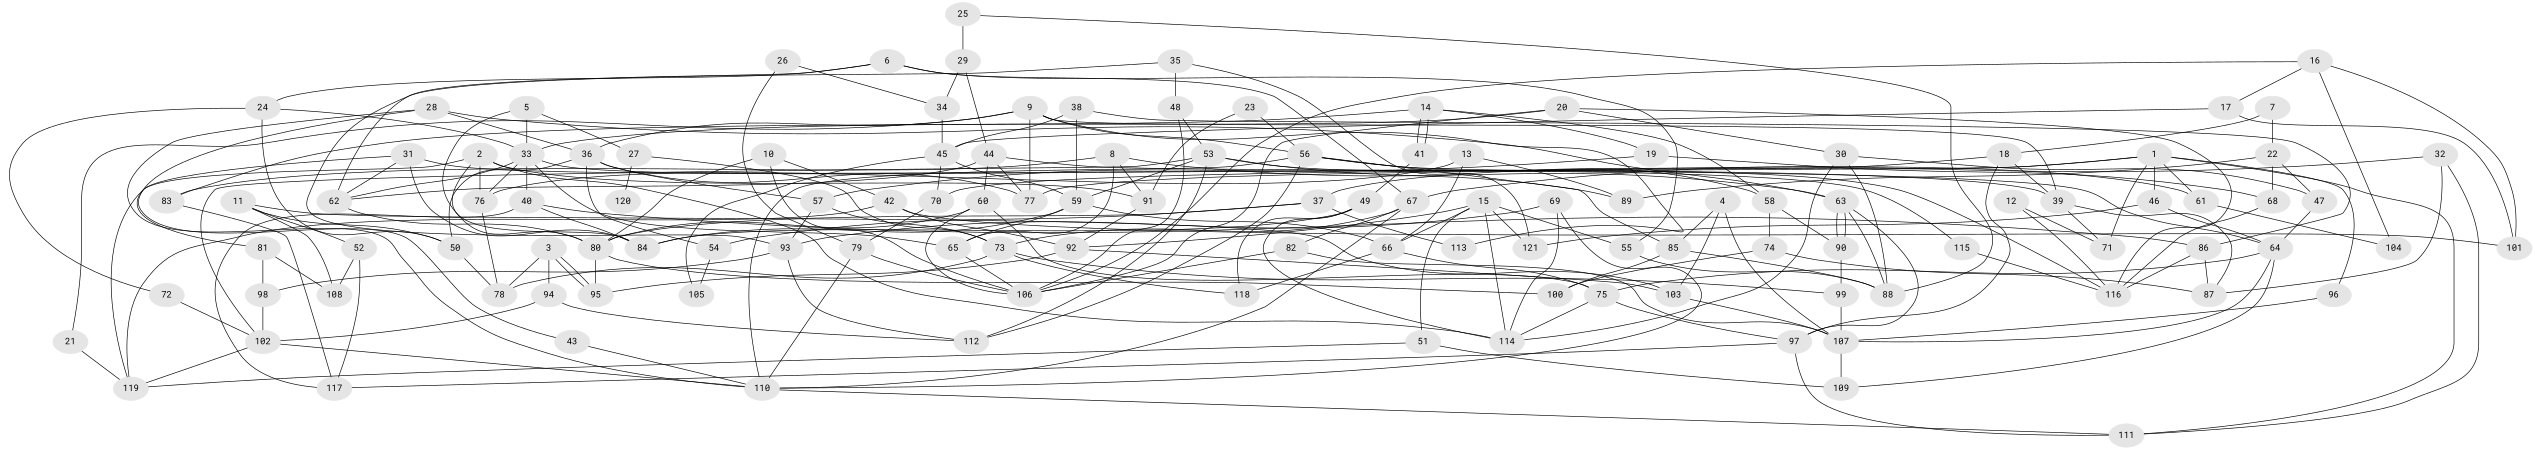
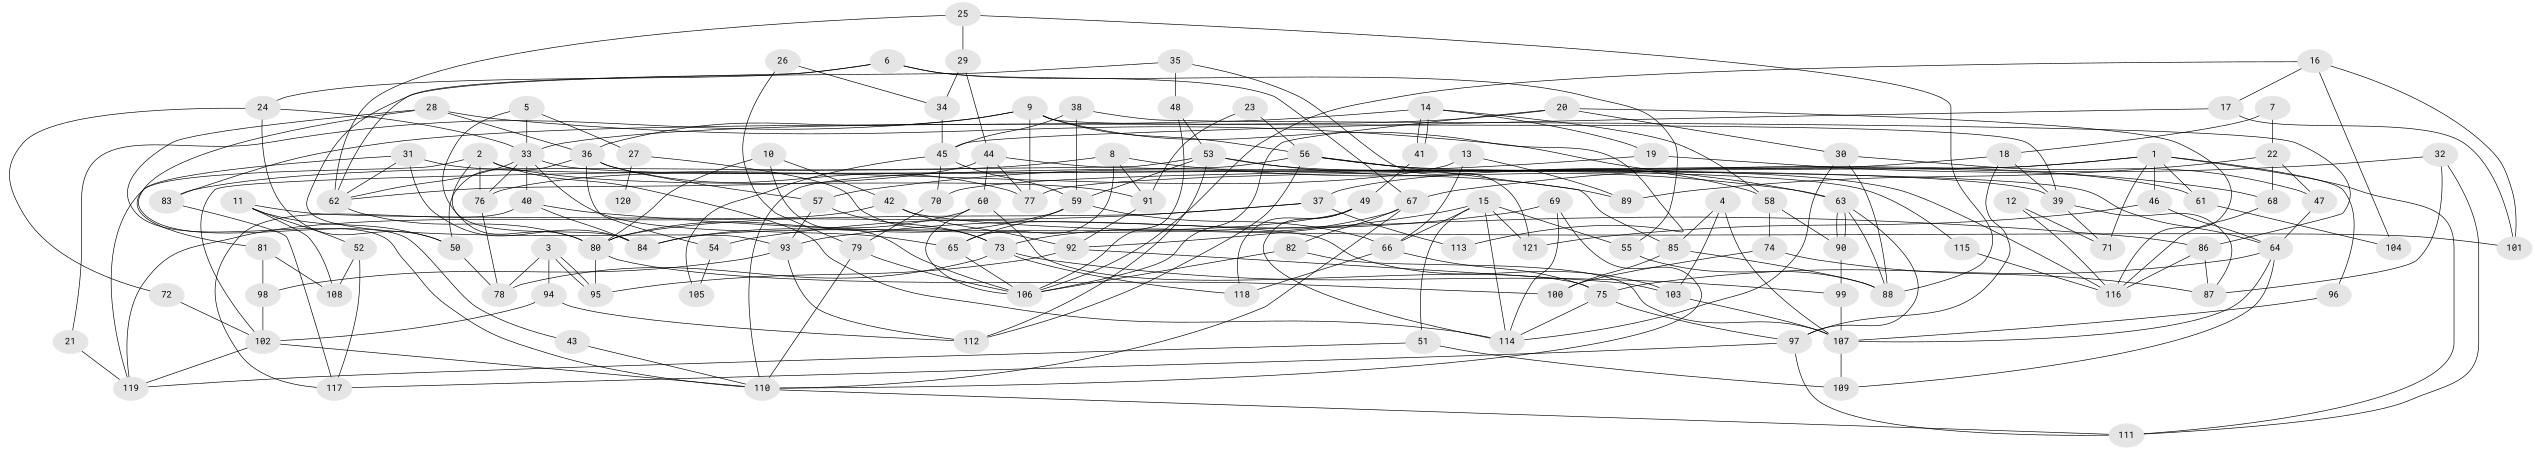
none -> (605, 41)
